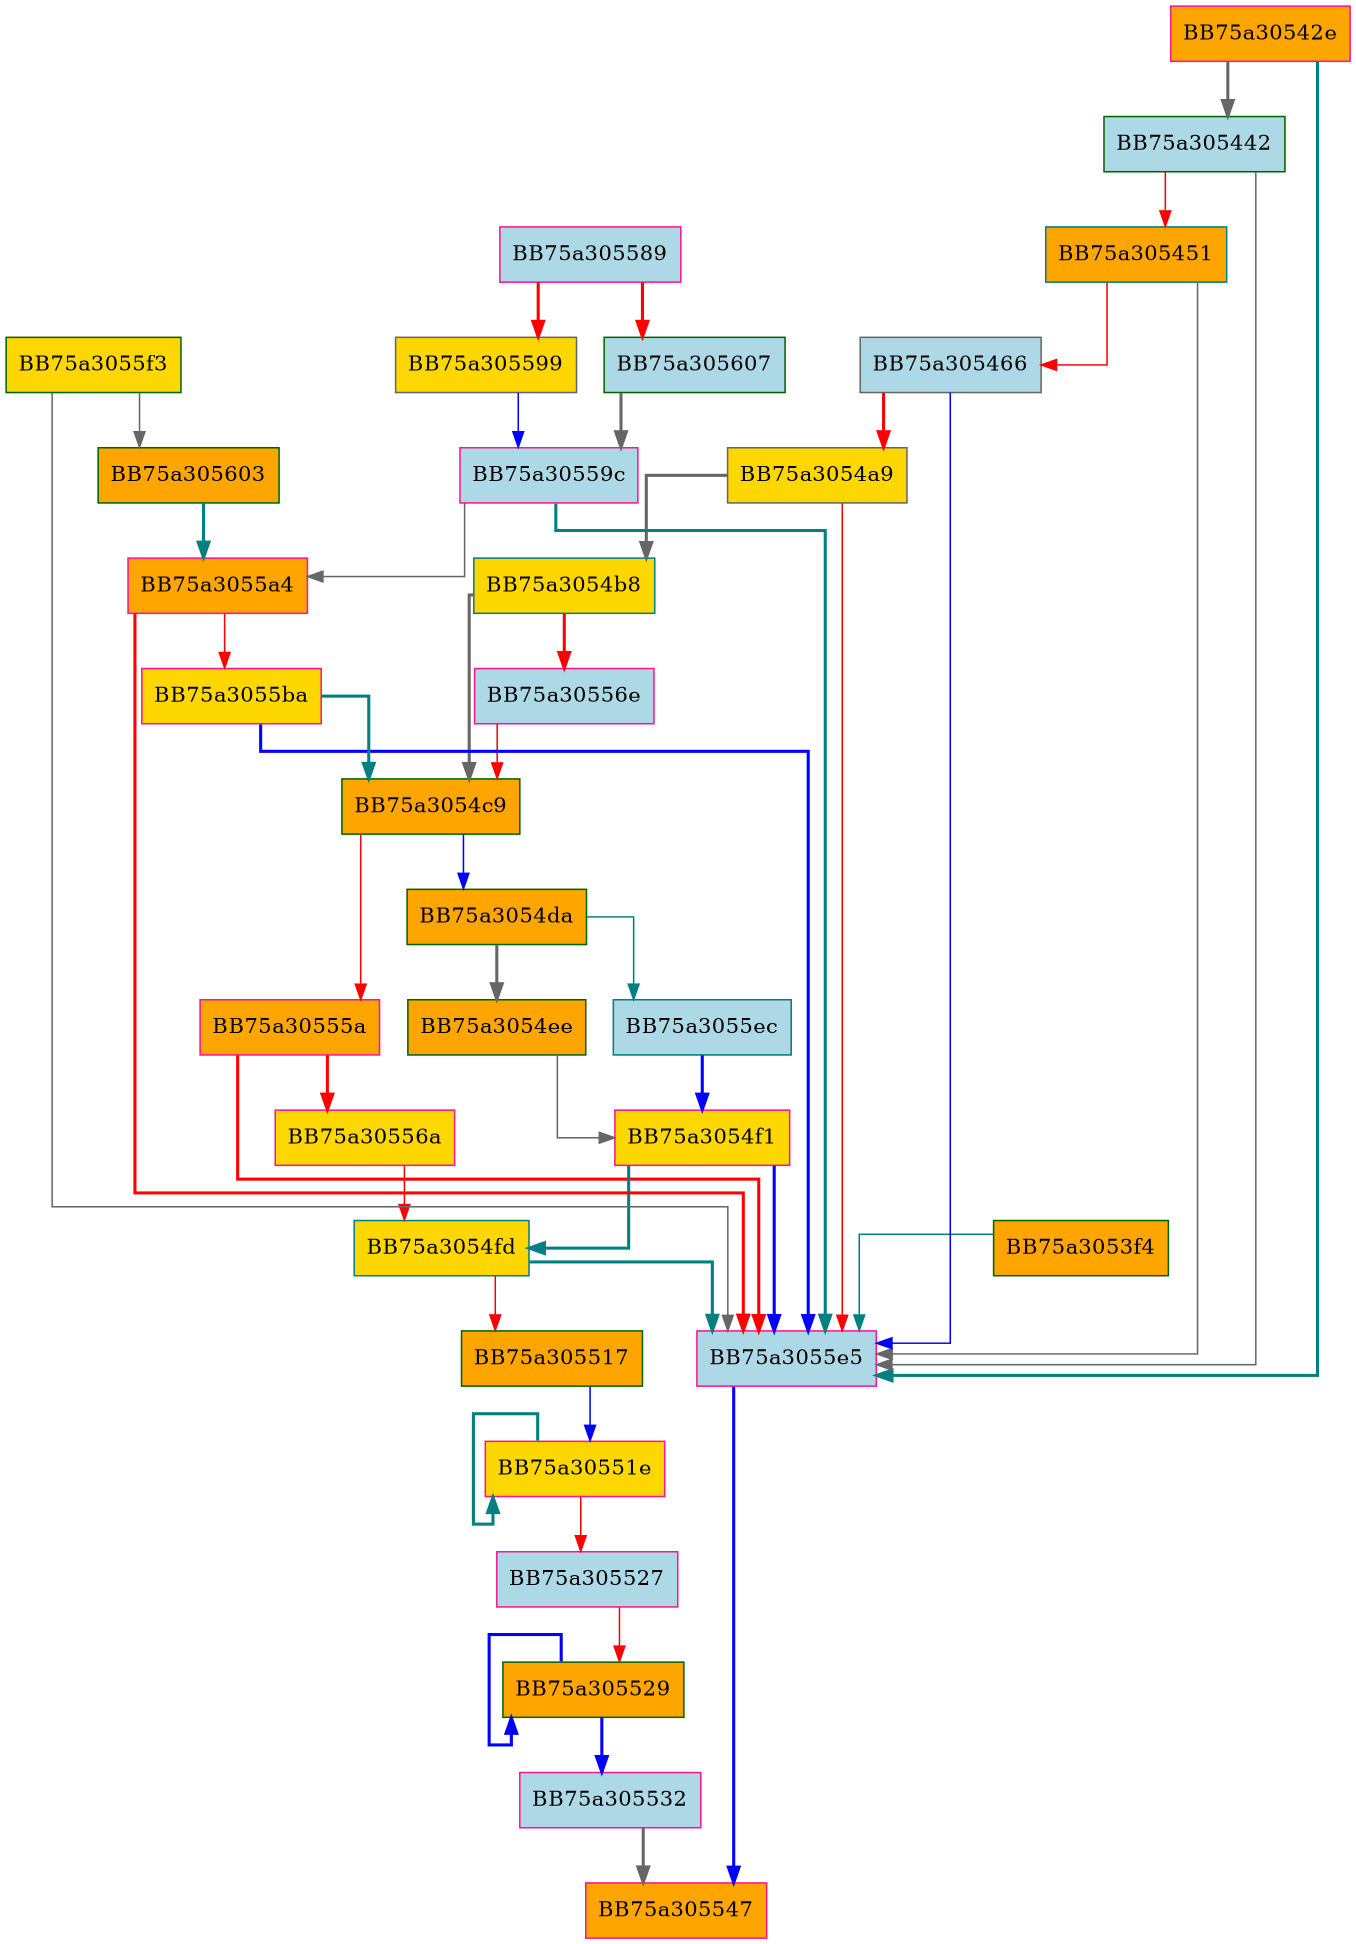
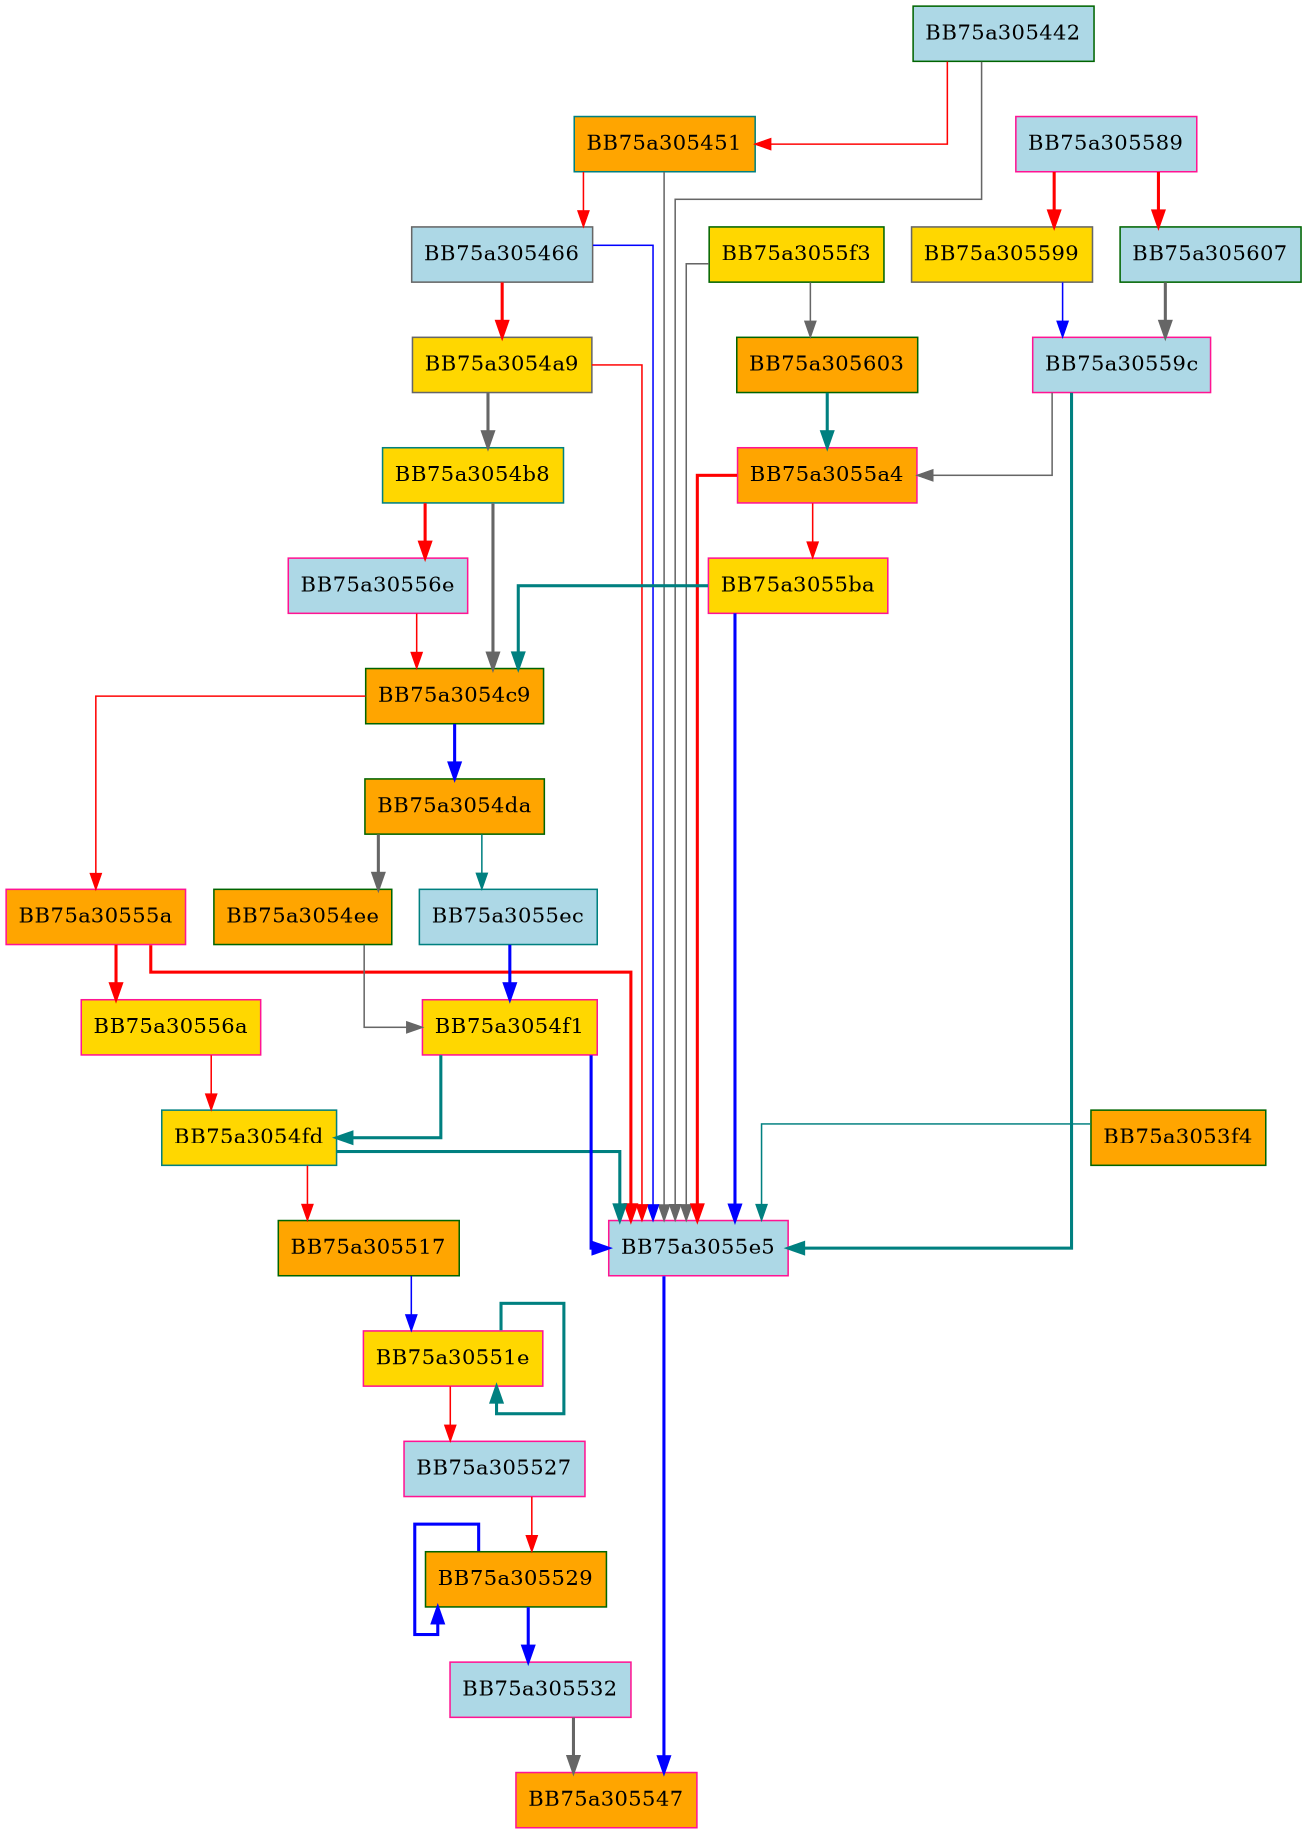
(1260, 34) -> none
(463, 854) -> (455, 743)
